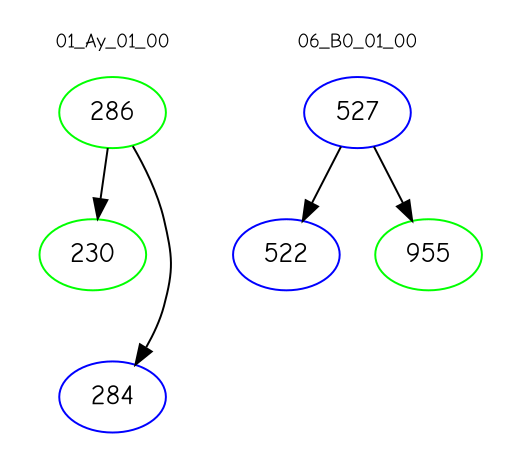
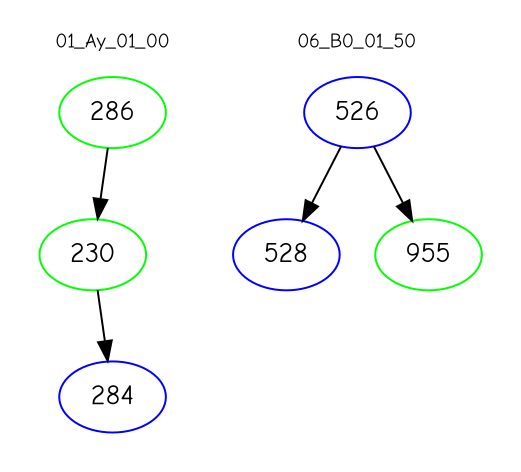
(357, 42) -> (357, 42)
(357, 113) -> (357, 113)
(169, 245) -> (101, 316)
(286, 255) -> (286, 255)
